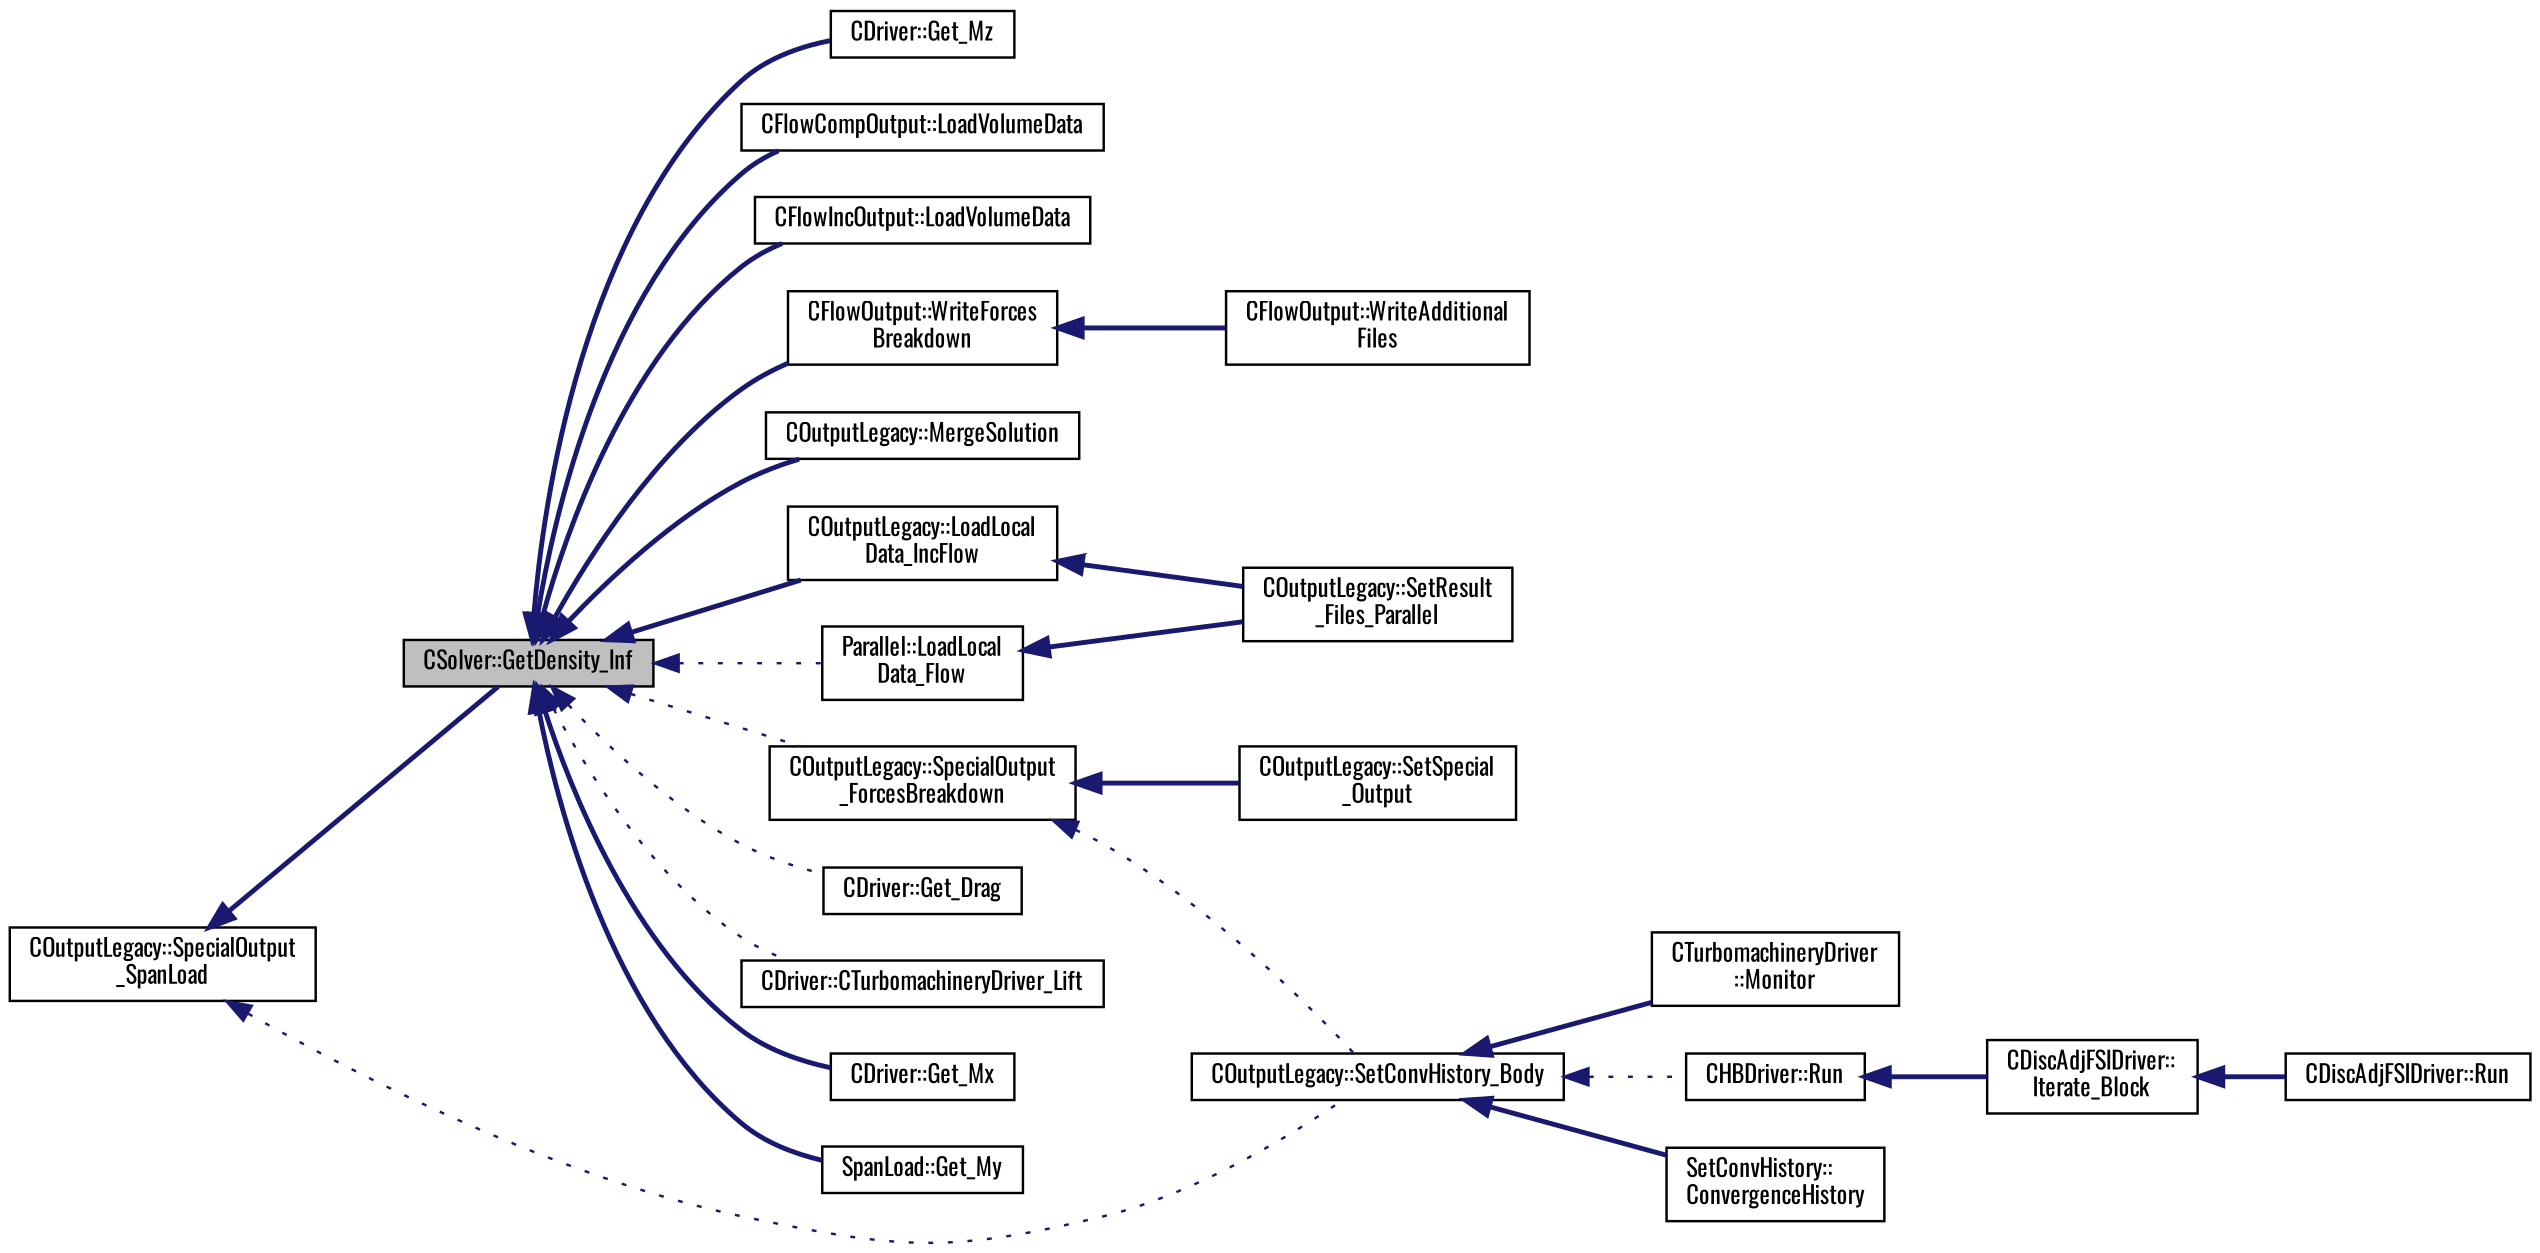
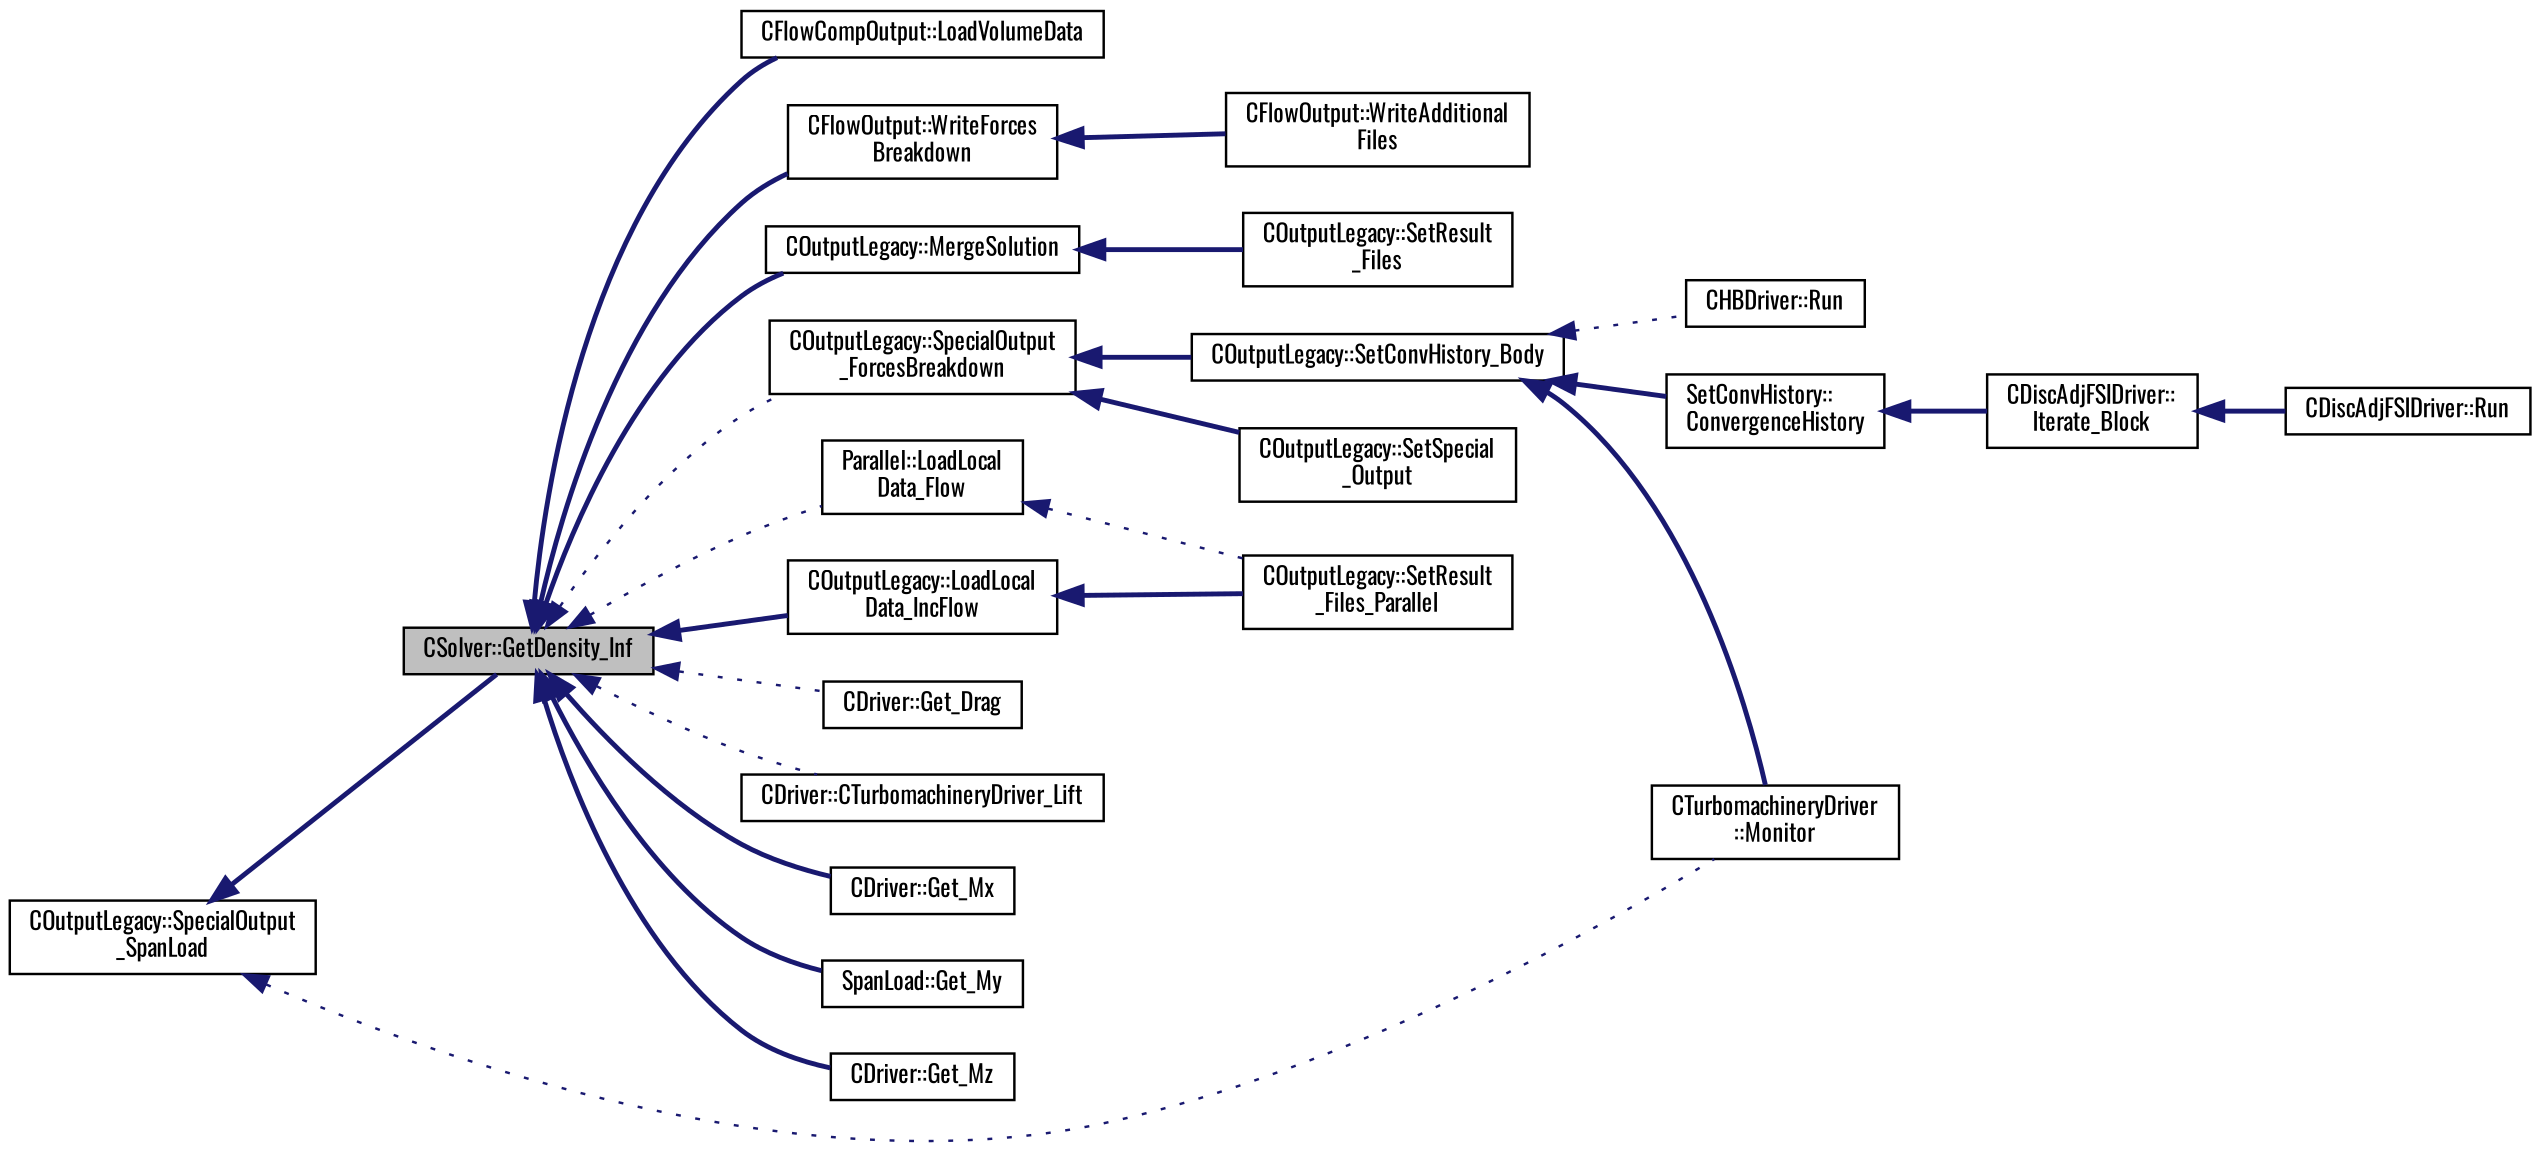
(923, 220) -> none
none -> (1378, 250)
(1146, 634) -> (1145, 533)
(1224, 930) -> (1146, 357)
(1938, 1077) -> (1948, 411)
(790, 1226) -> (1008, 1136)
